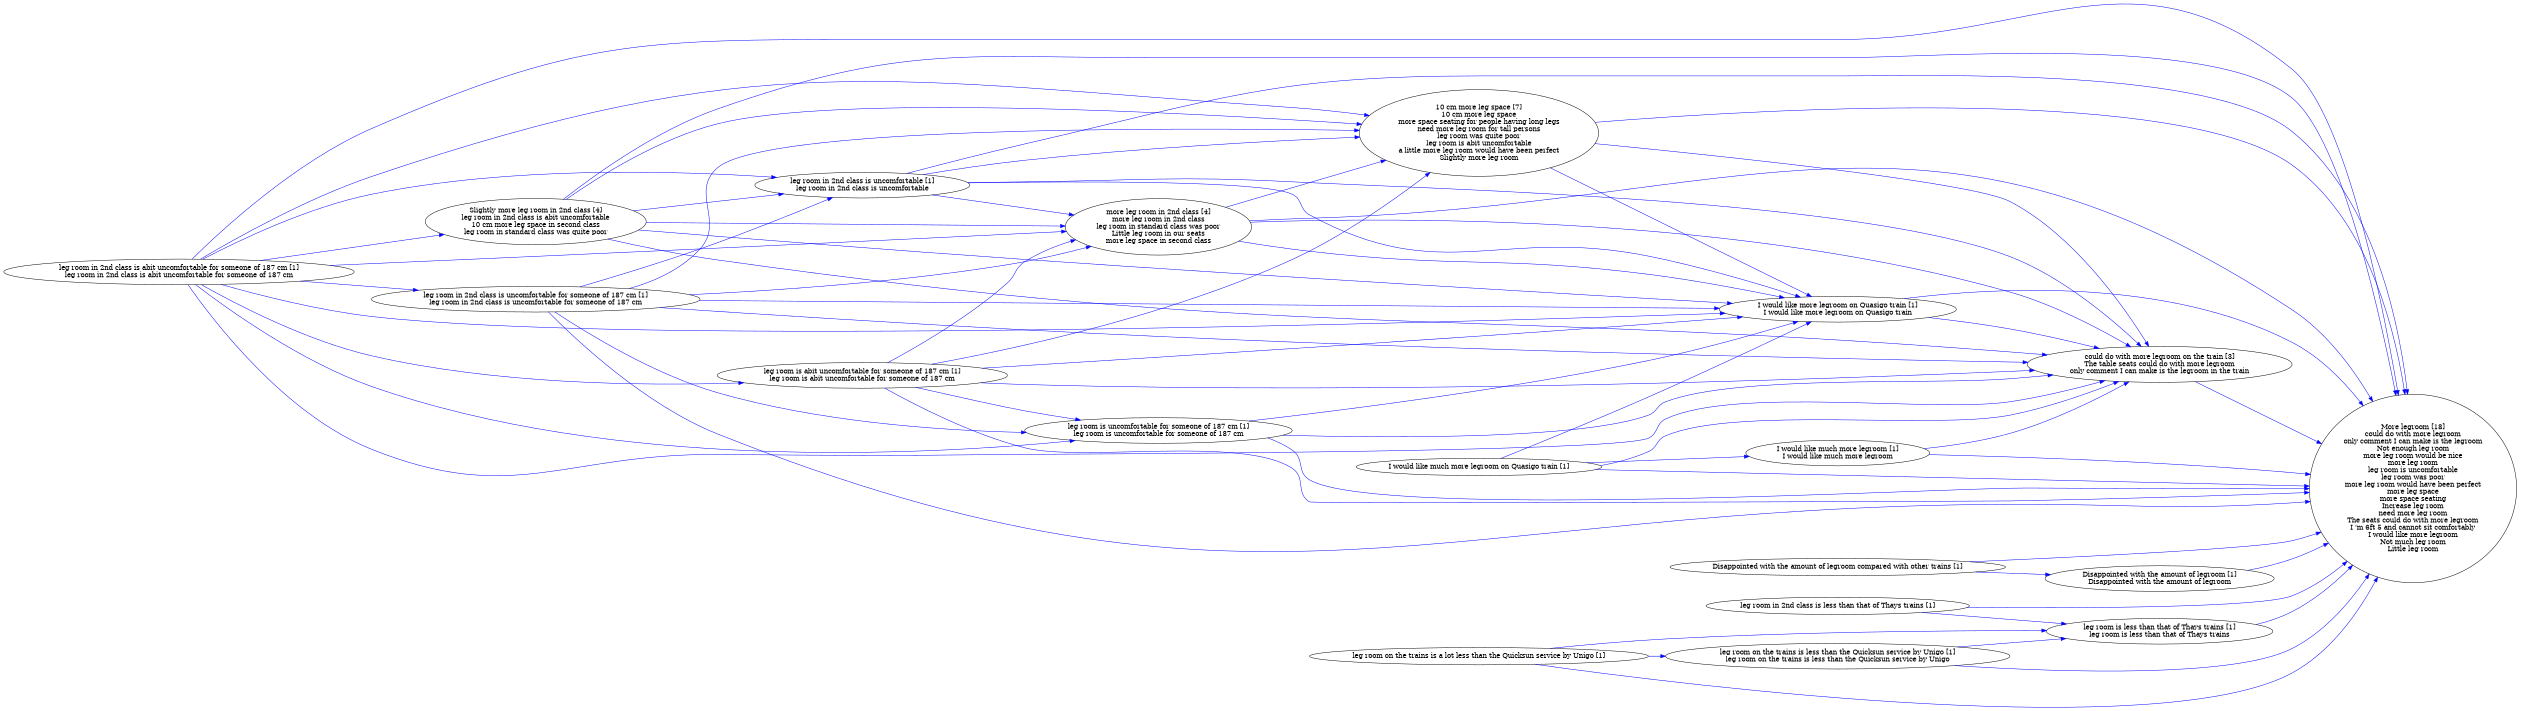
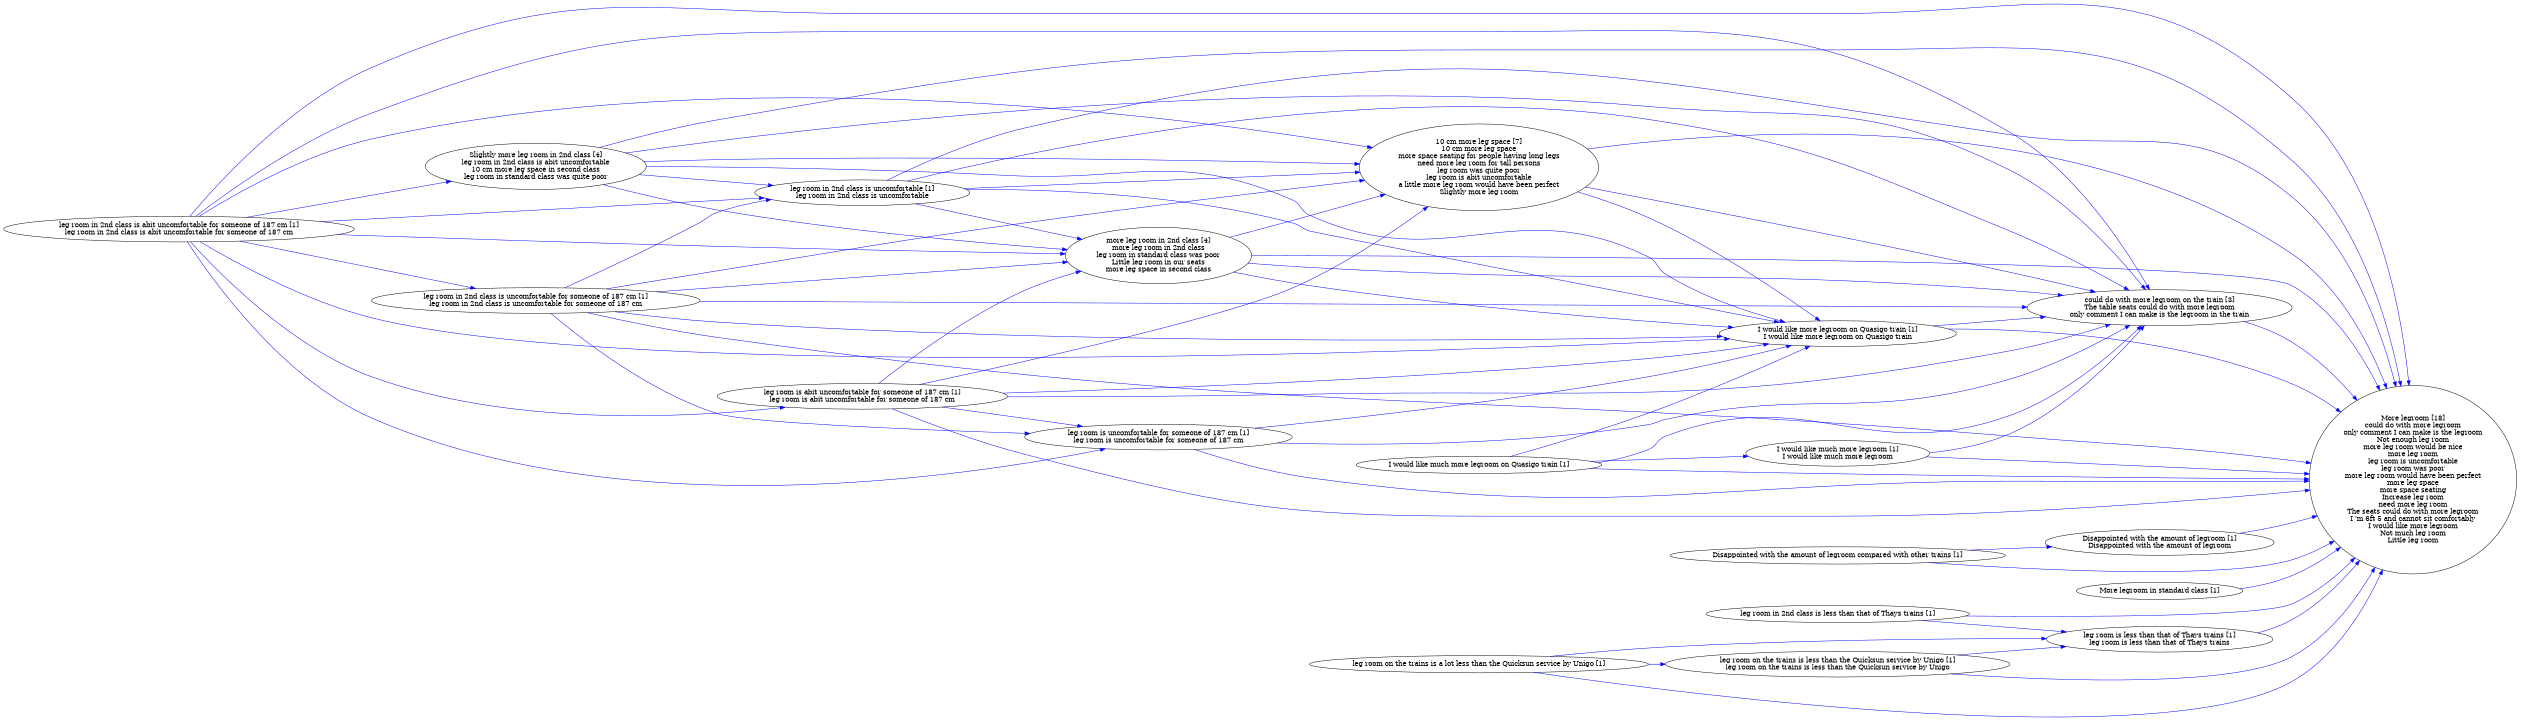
none -> (2160, 591)
